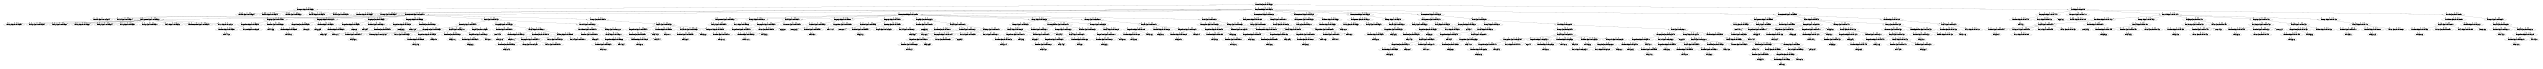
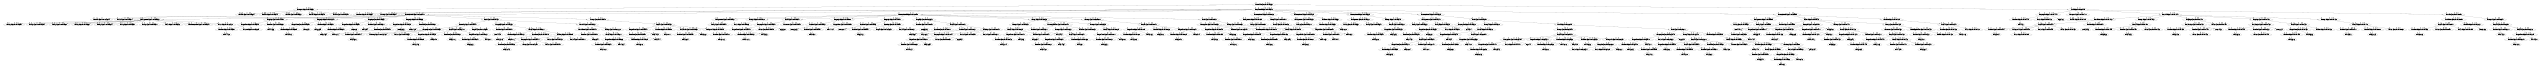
(1763, 45) -> (1763, 45)
